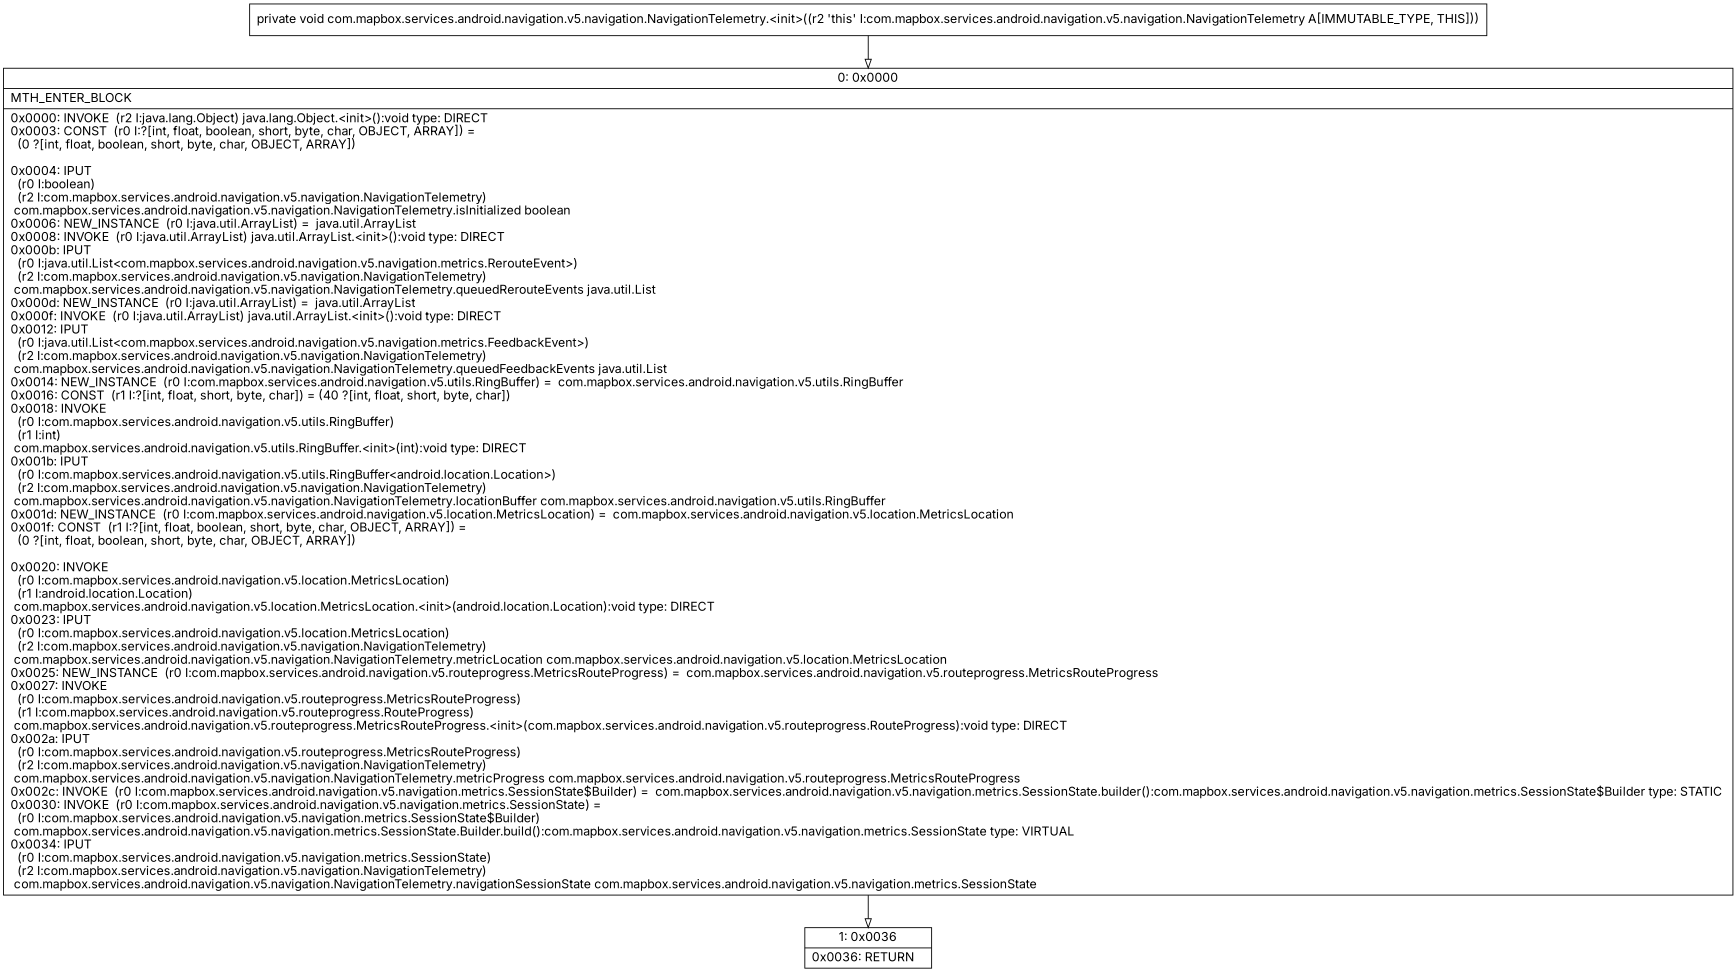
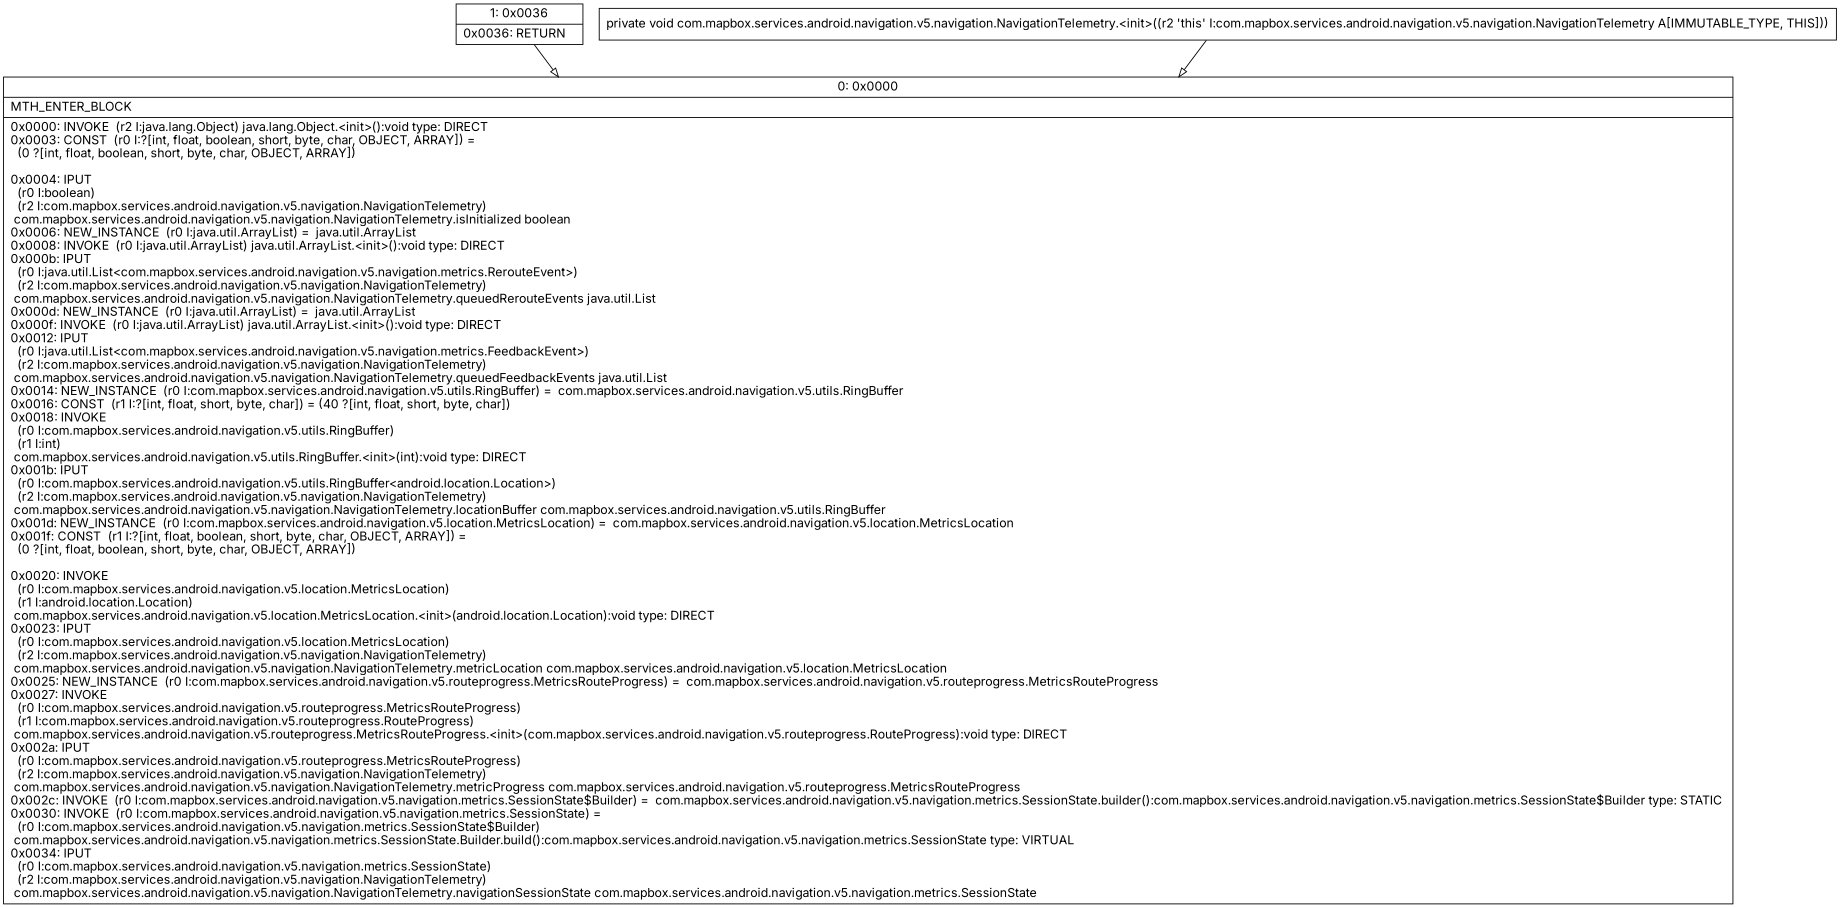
(868, 907) -> (544, 57)
